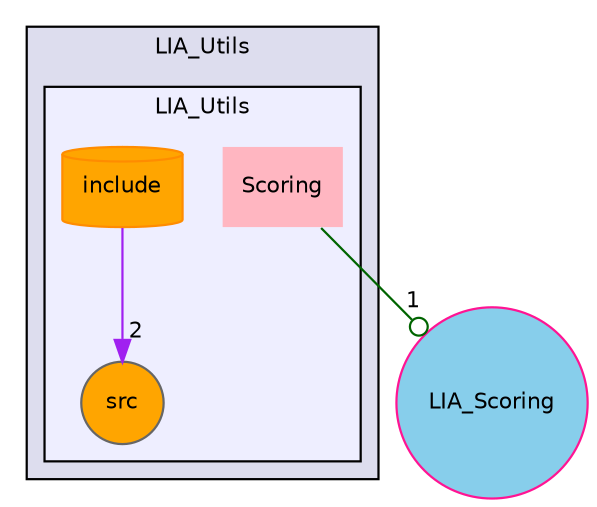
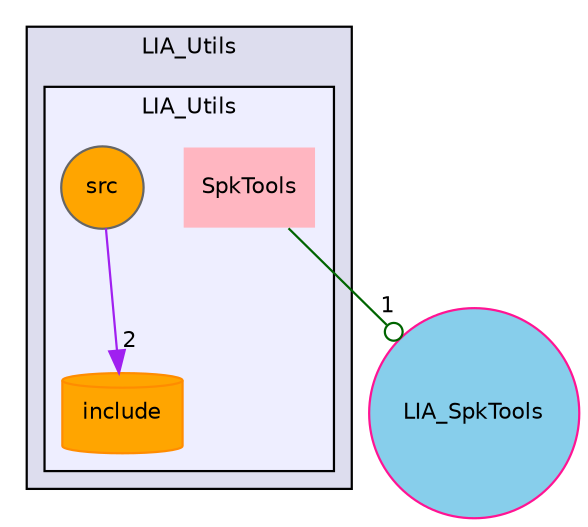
(283, 187) -> (249, 188)
(122, 283) -> (111, 289)
(492, 403) -> (474, 413)
